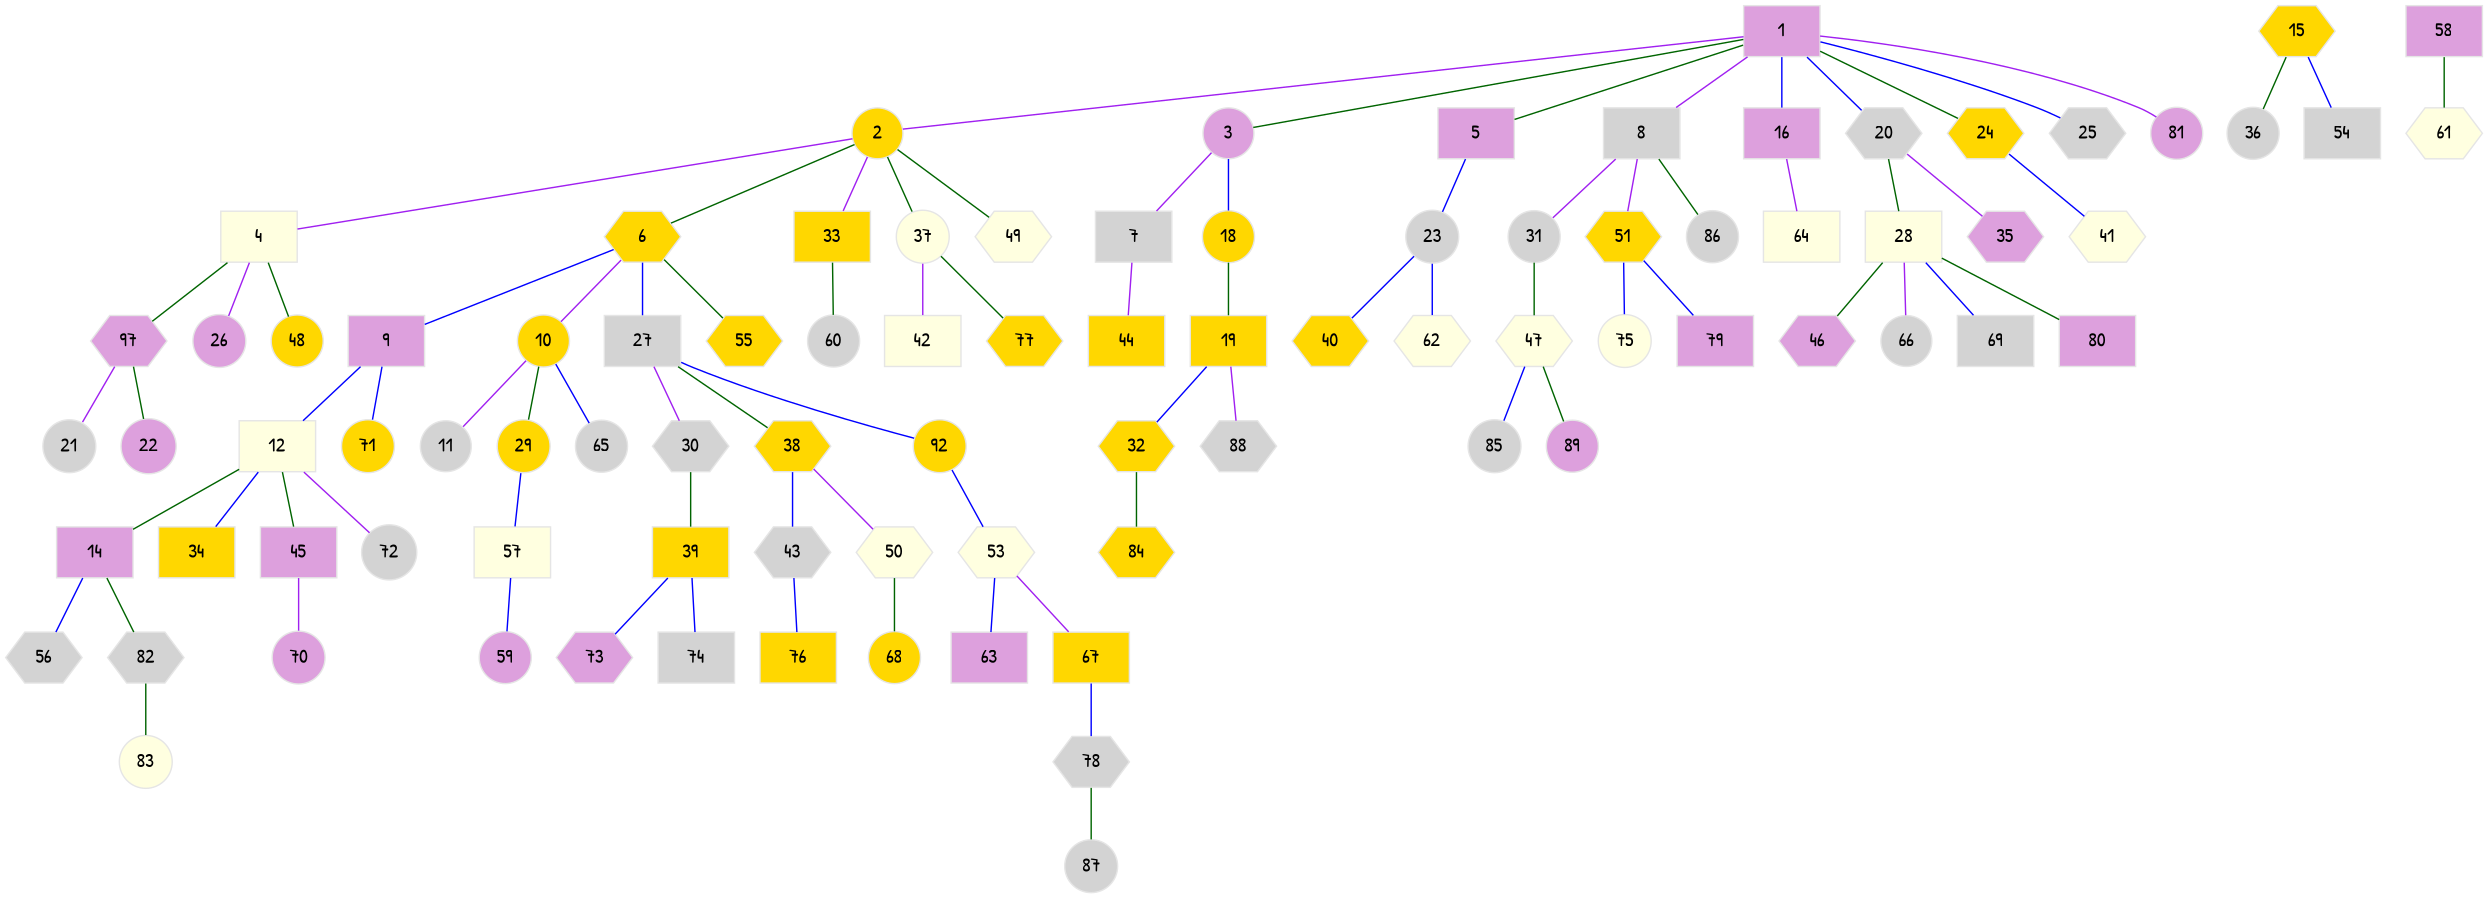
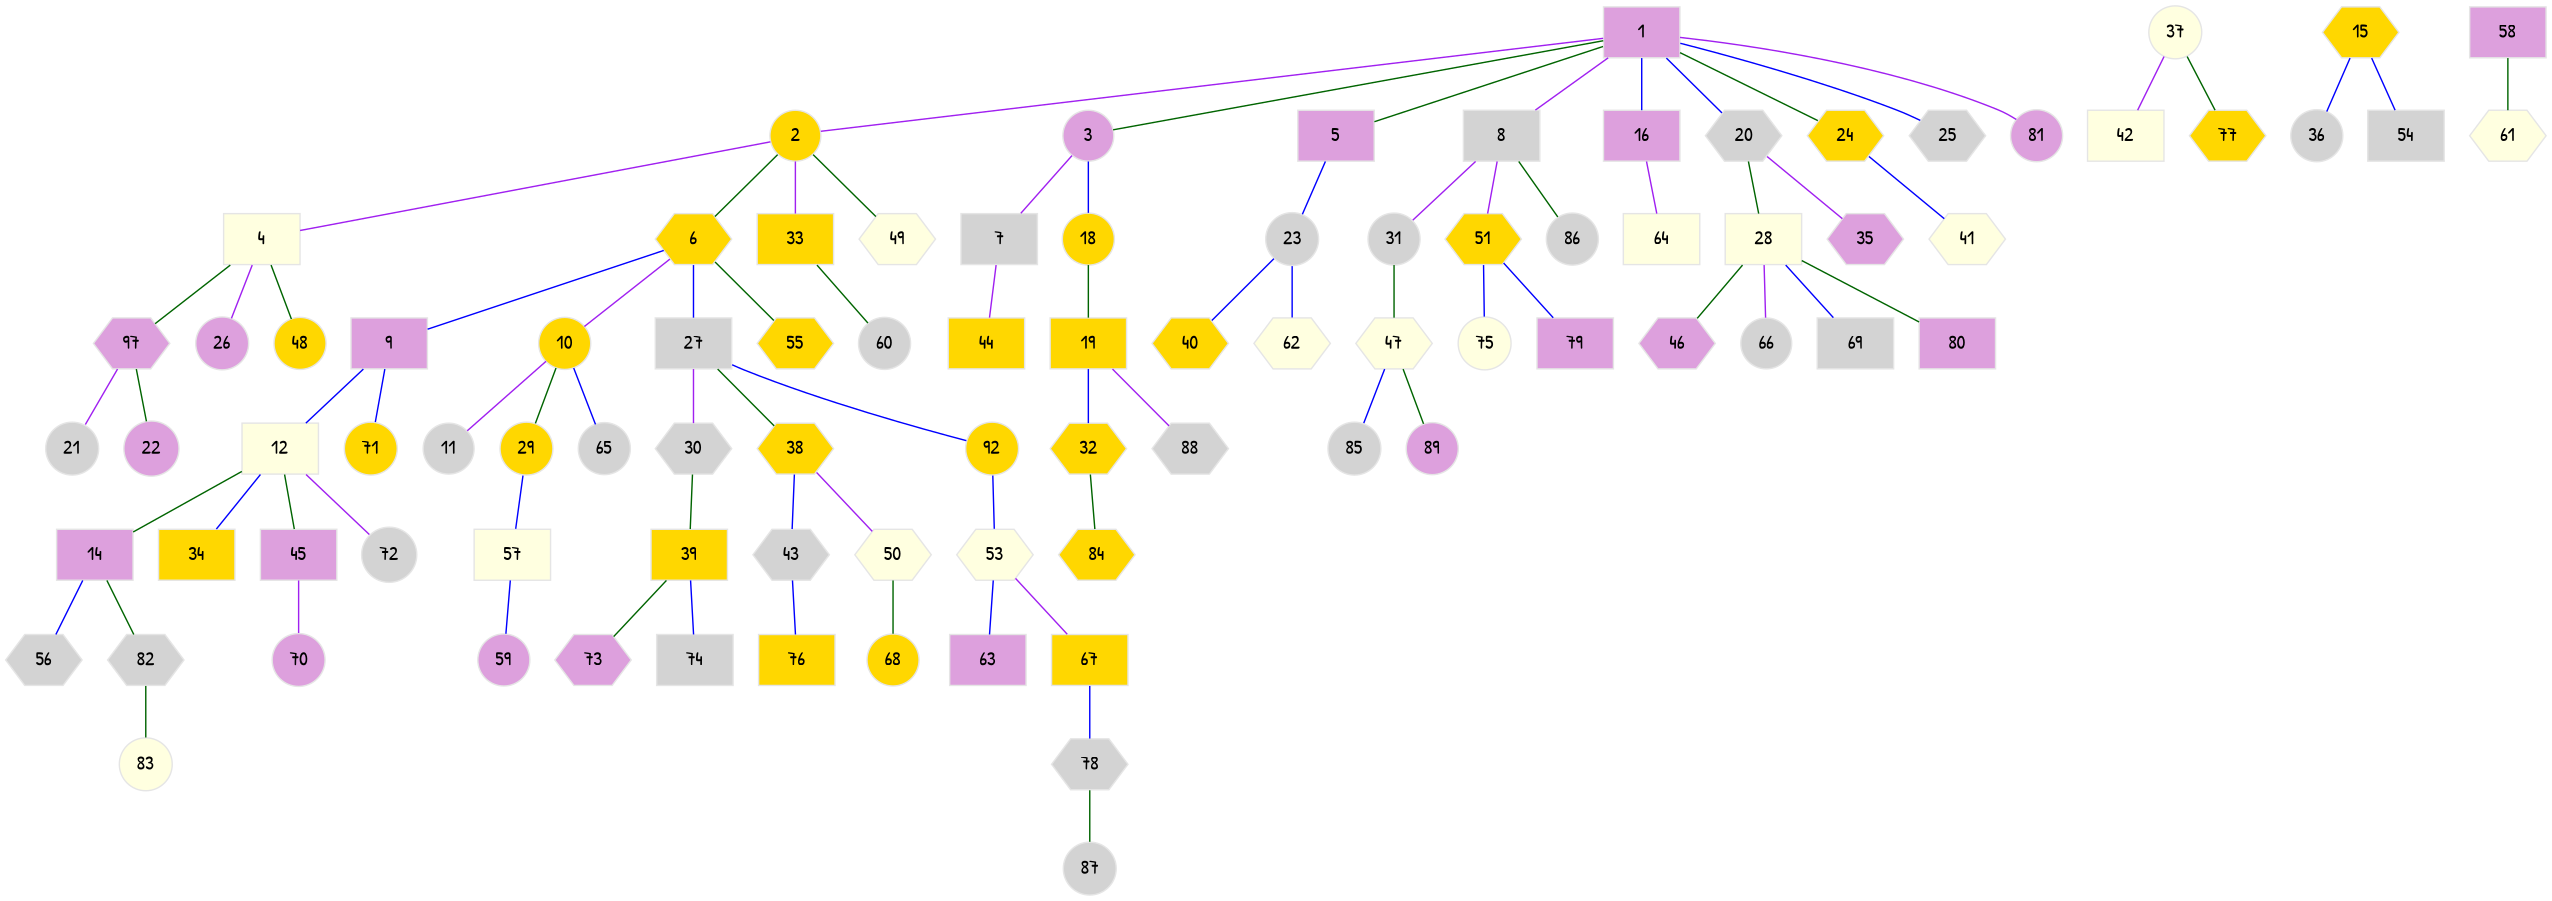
(2275, 83) -> (2338, 85)
(900, 184) -> none
(641, 606) -> (640, 609)
